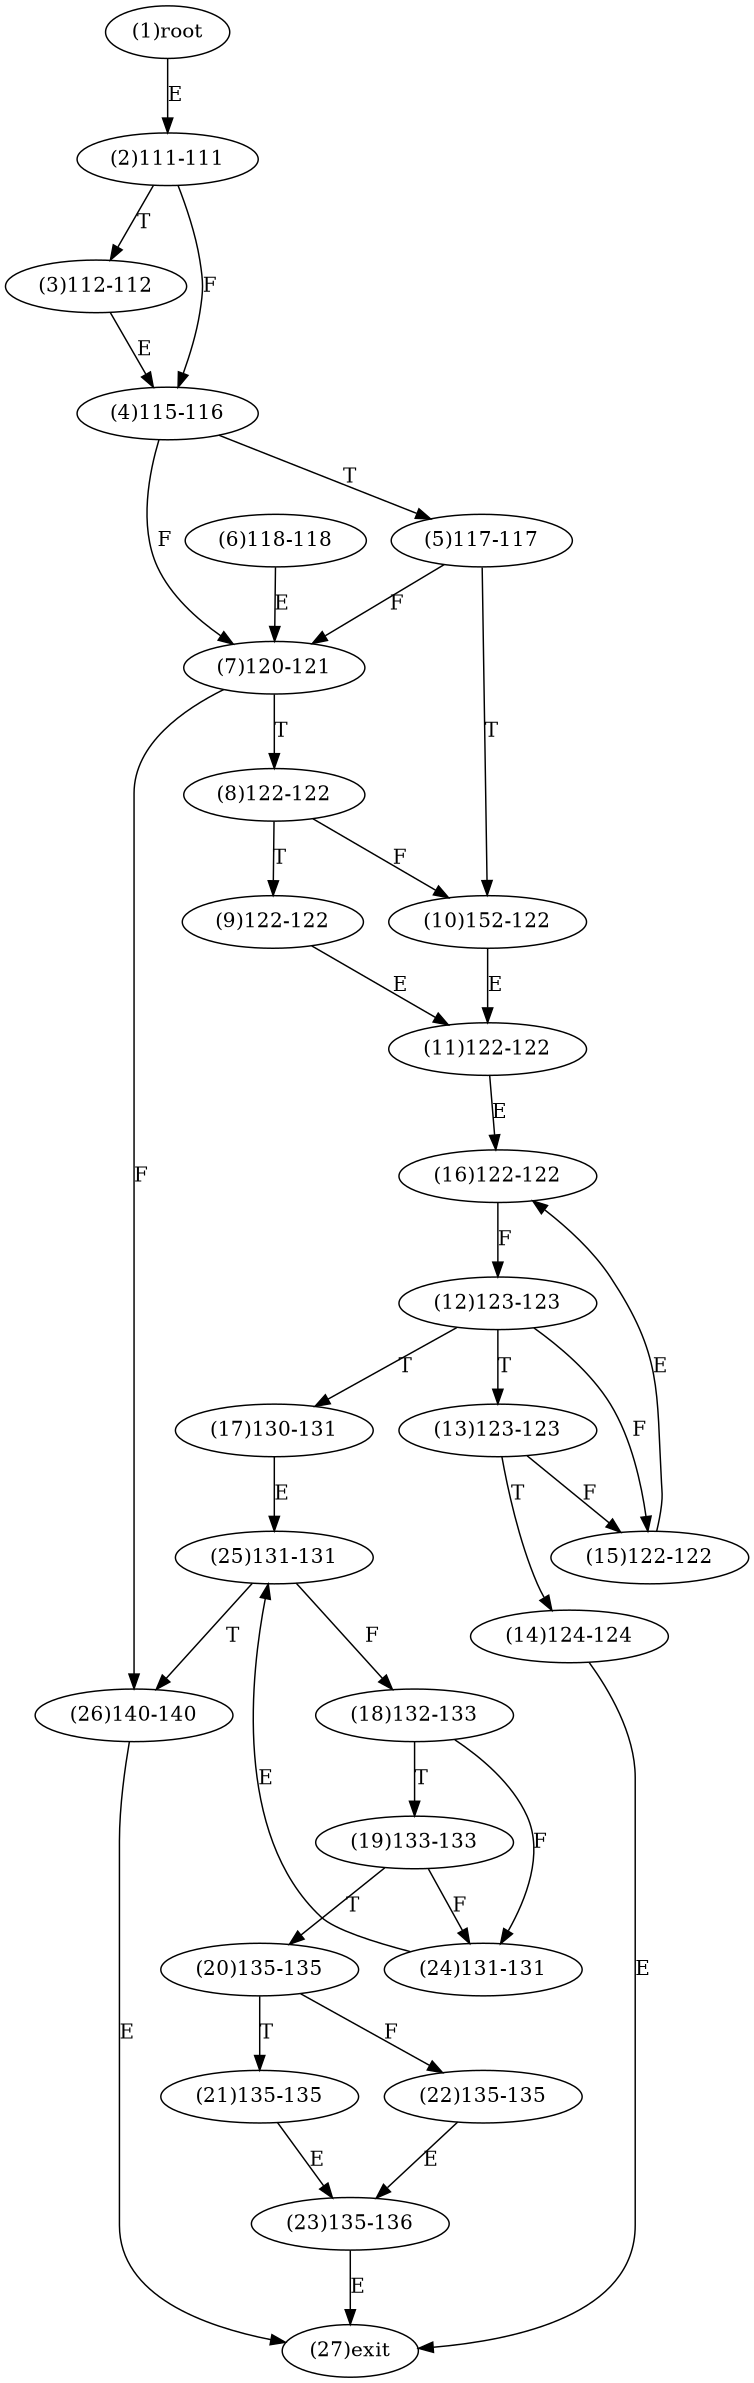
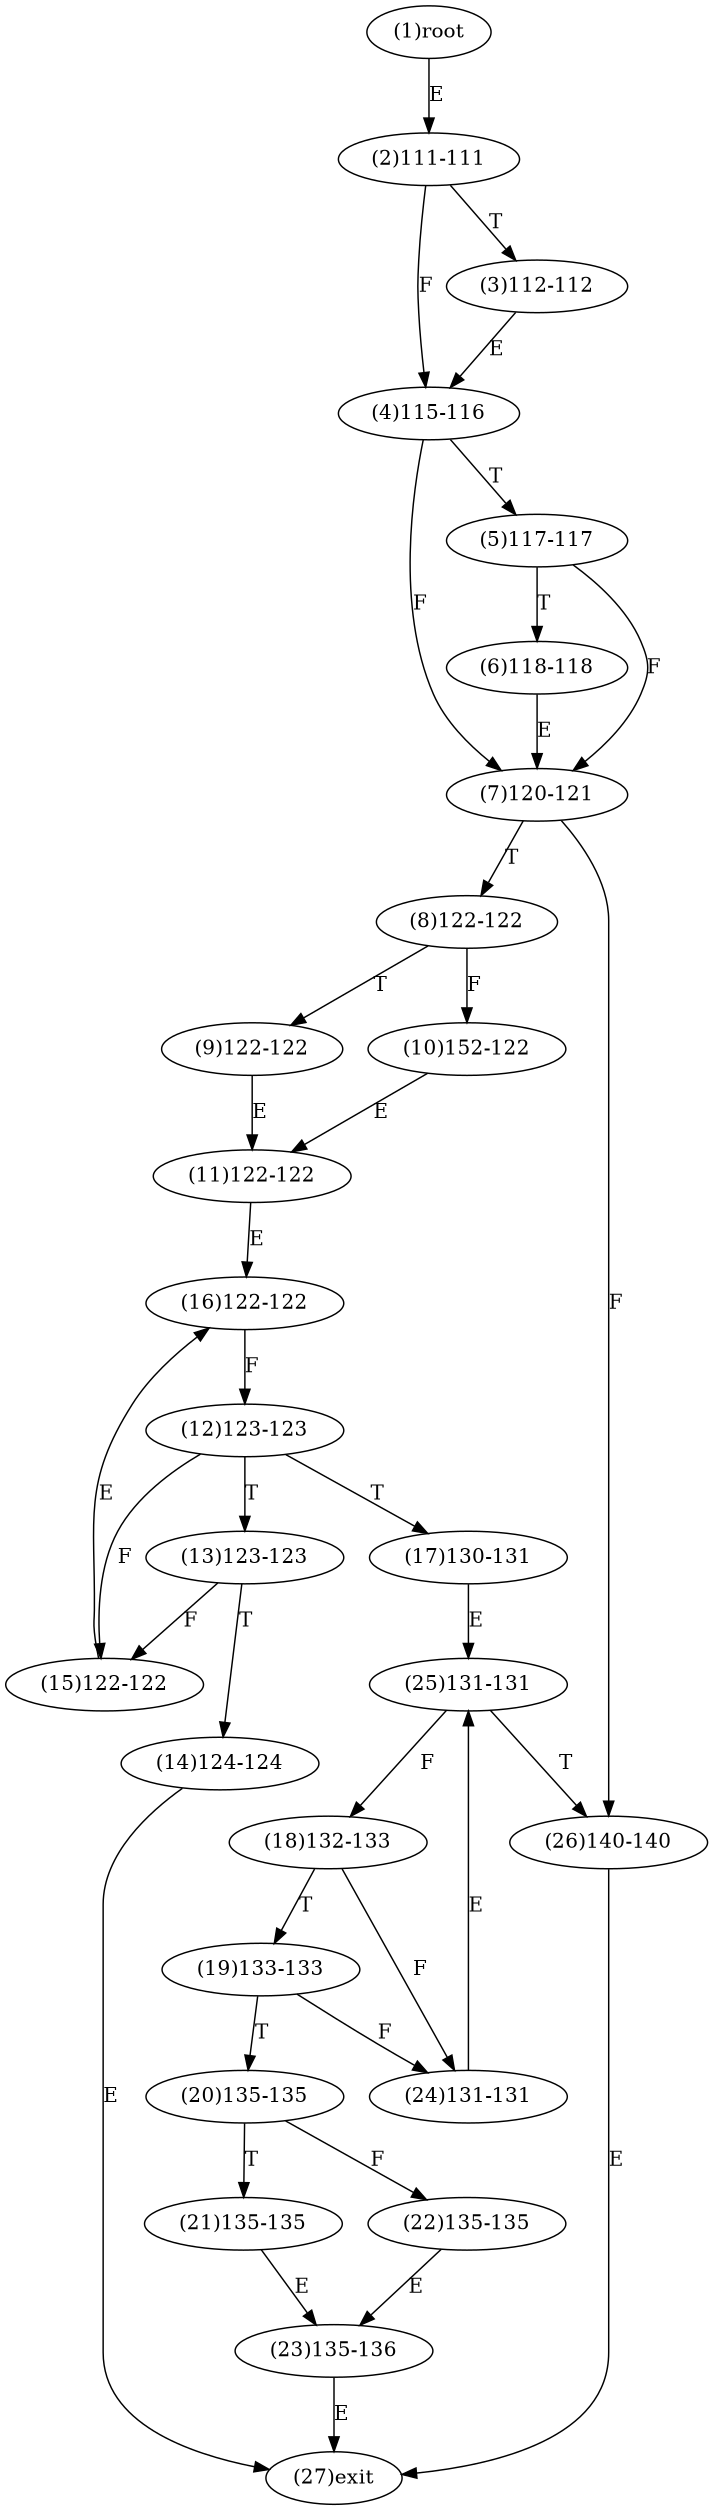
(485, 724) -> (537, 597)
